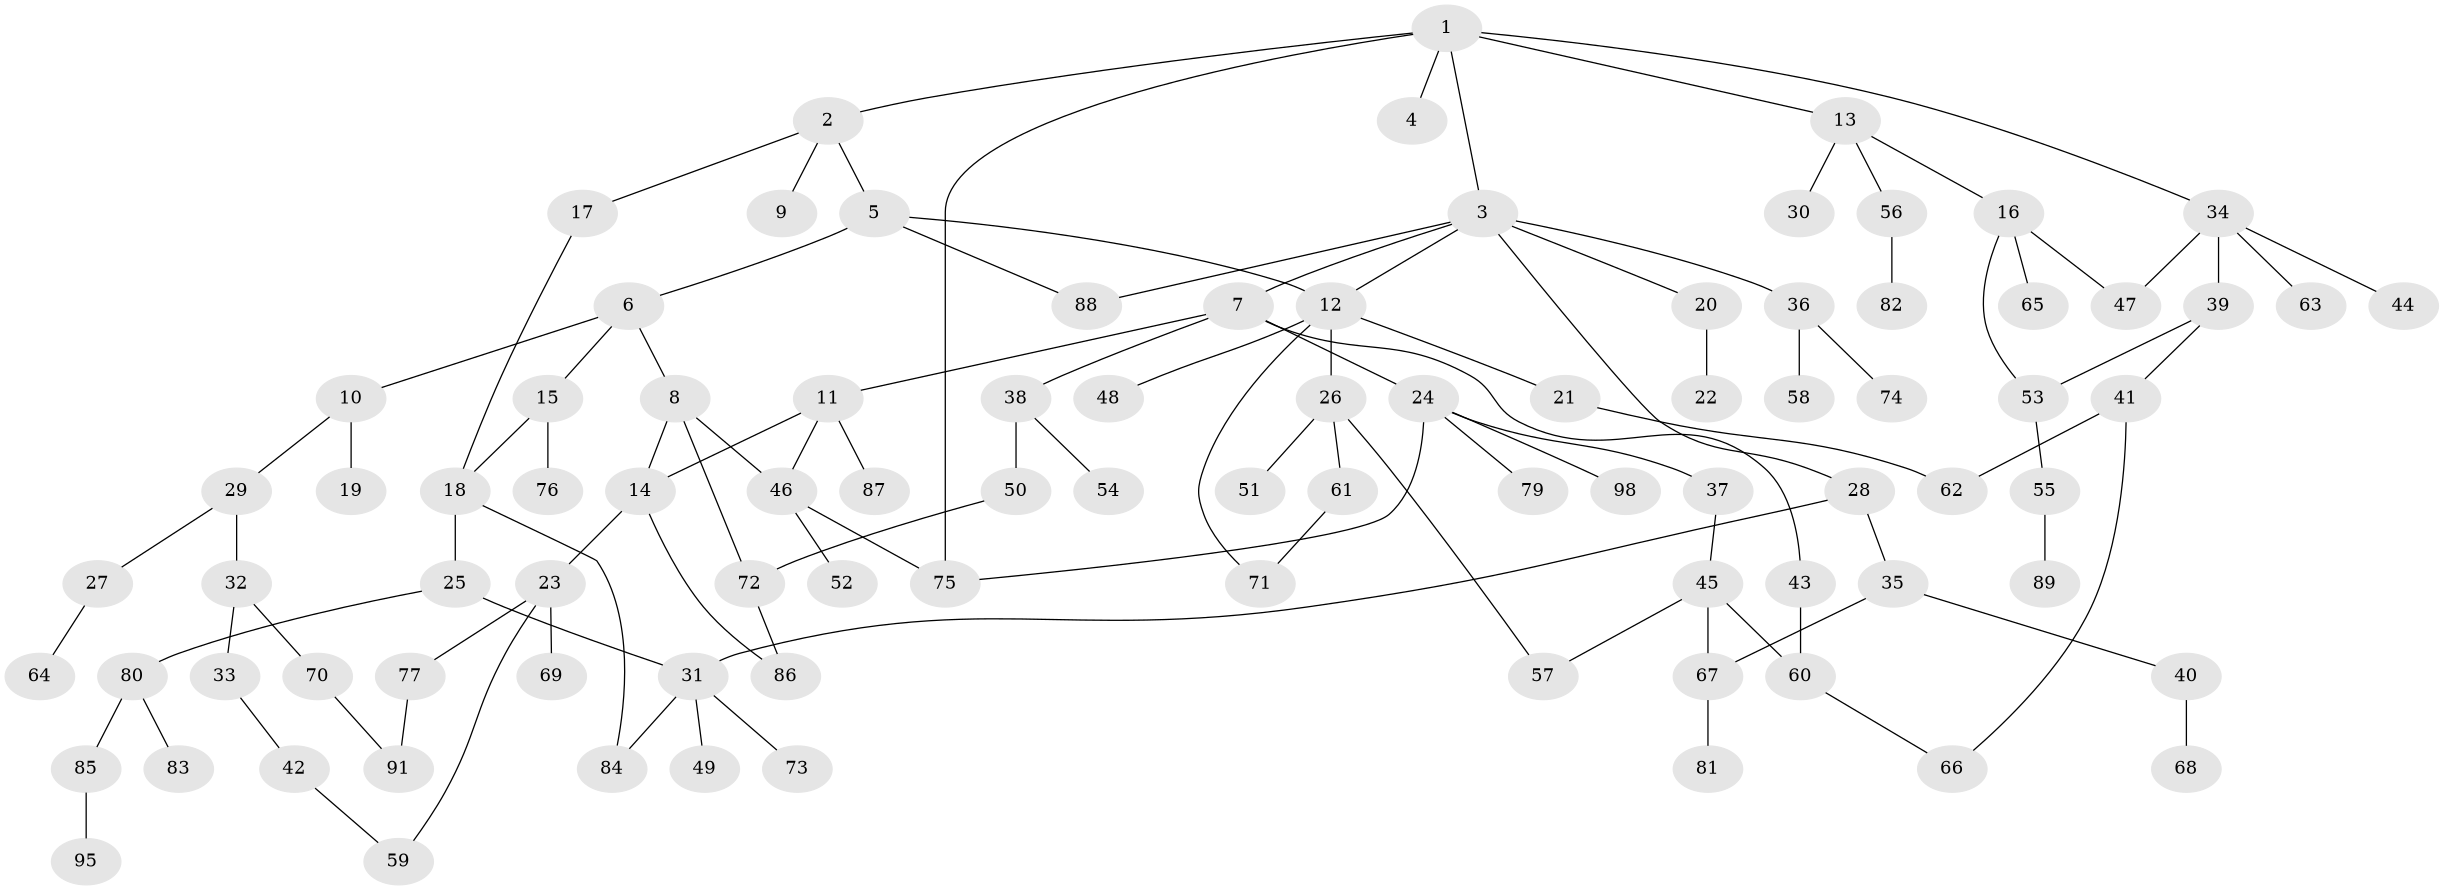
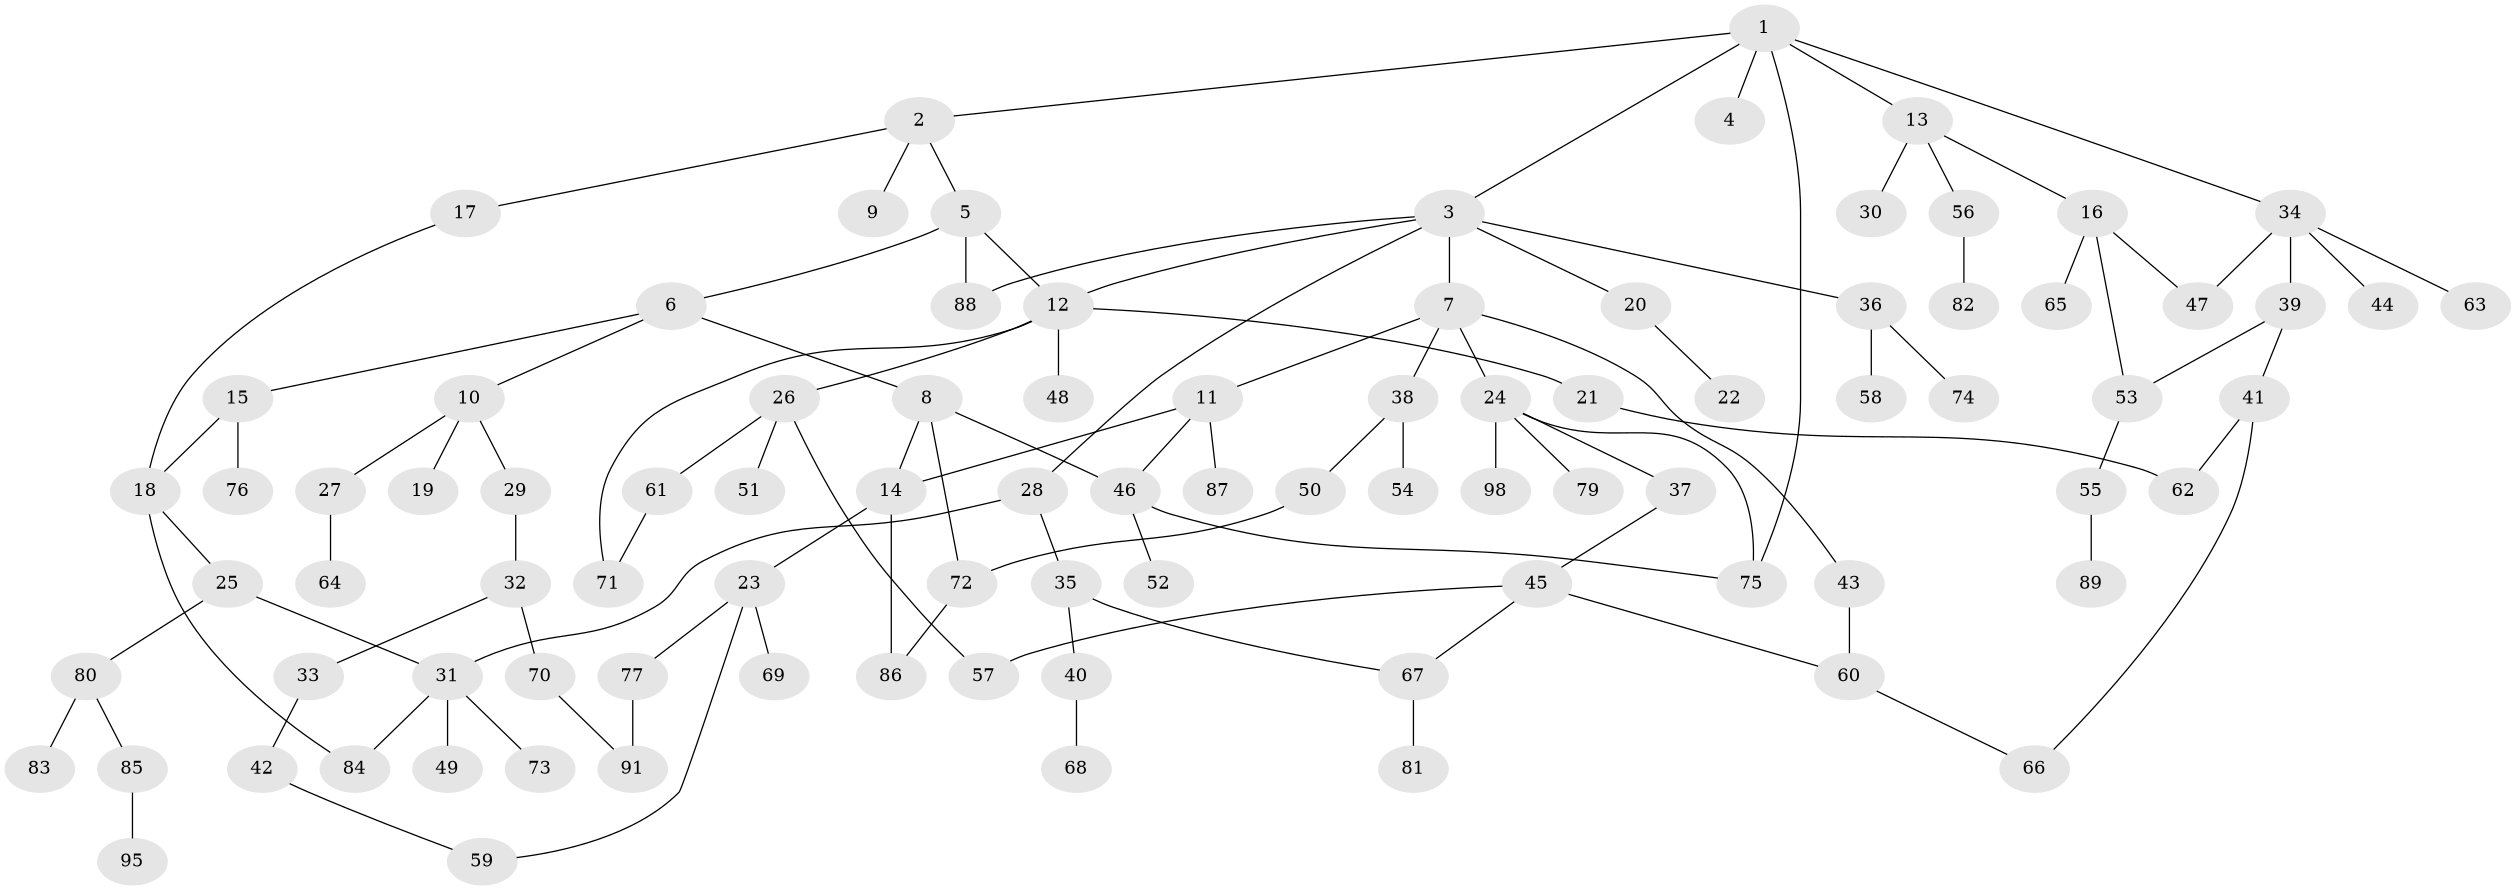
(167, 538) -> (400, 445)
